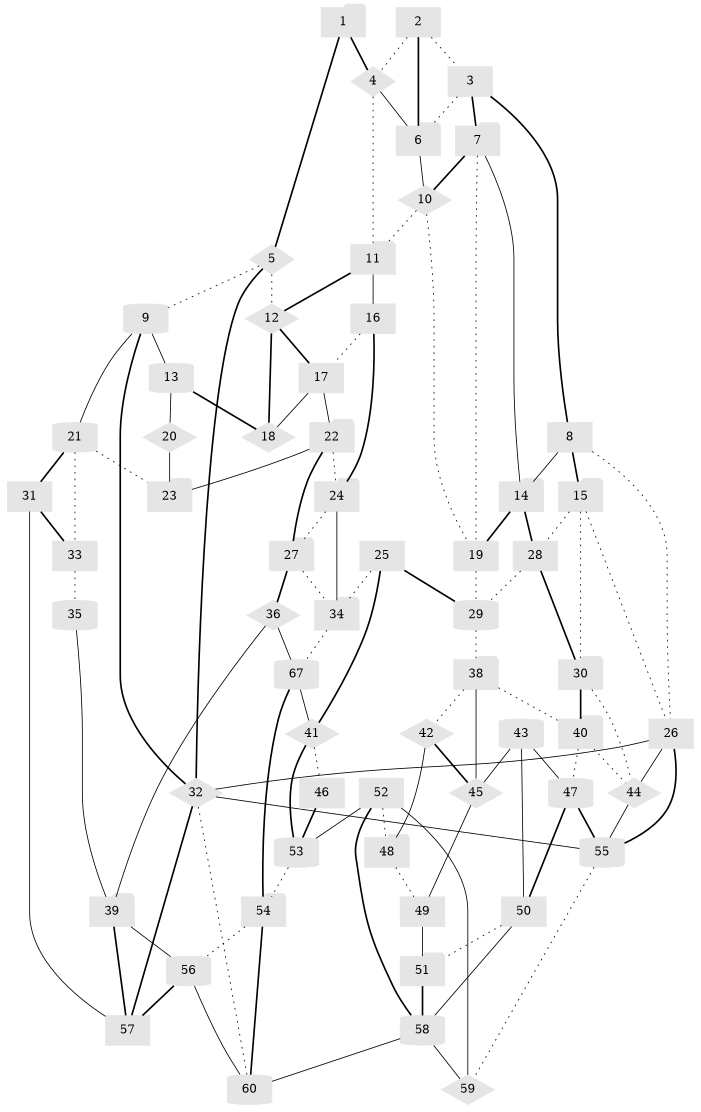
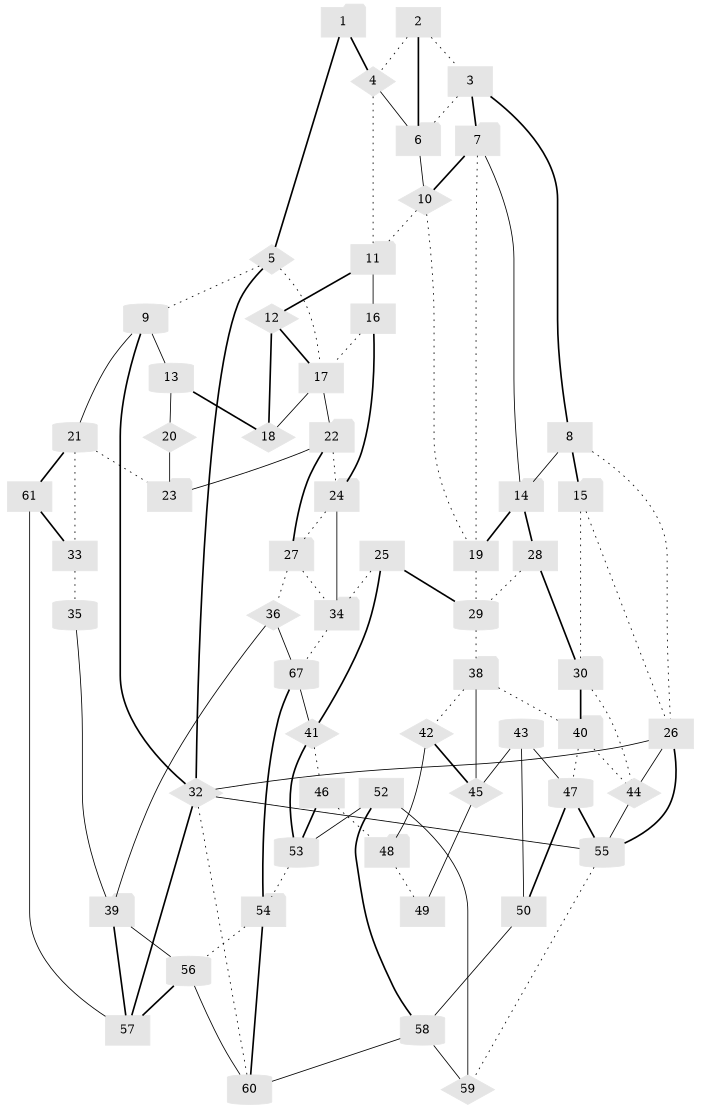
(272, 289) -> (309, 312)
(30, 497) -> (30, 497)
(558, 526) -> none
(282, 587) -> (282, 587)
(385, 827) -> (355, 823)
(423, 971) -> none
